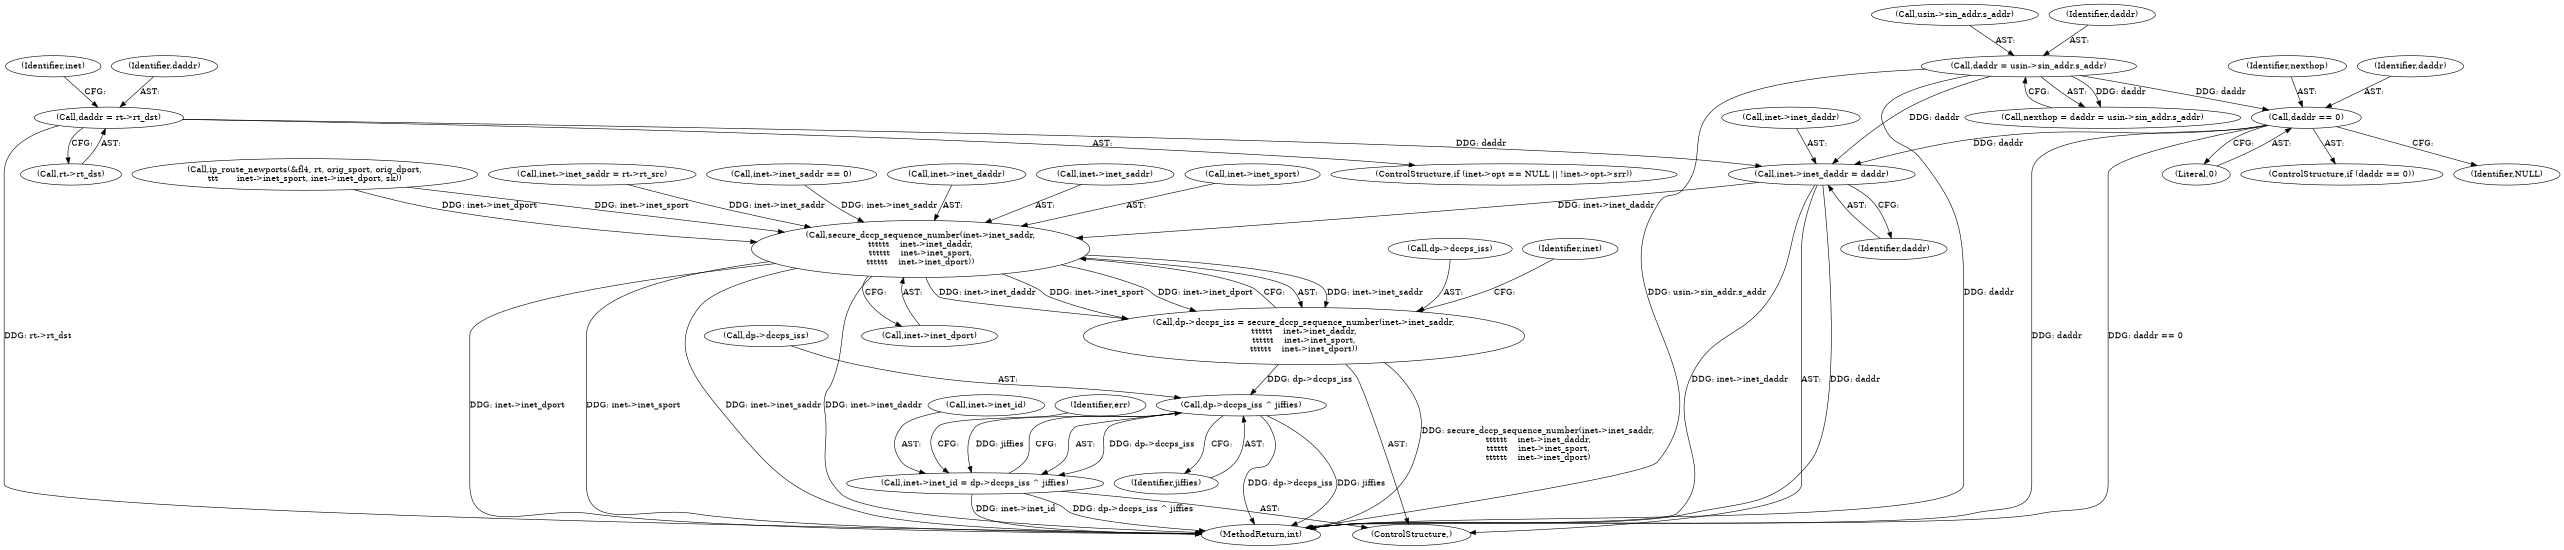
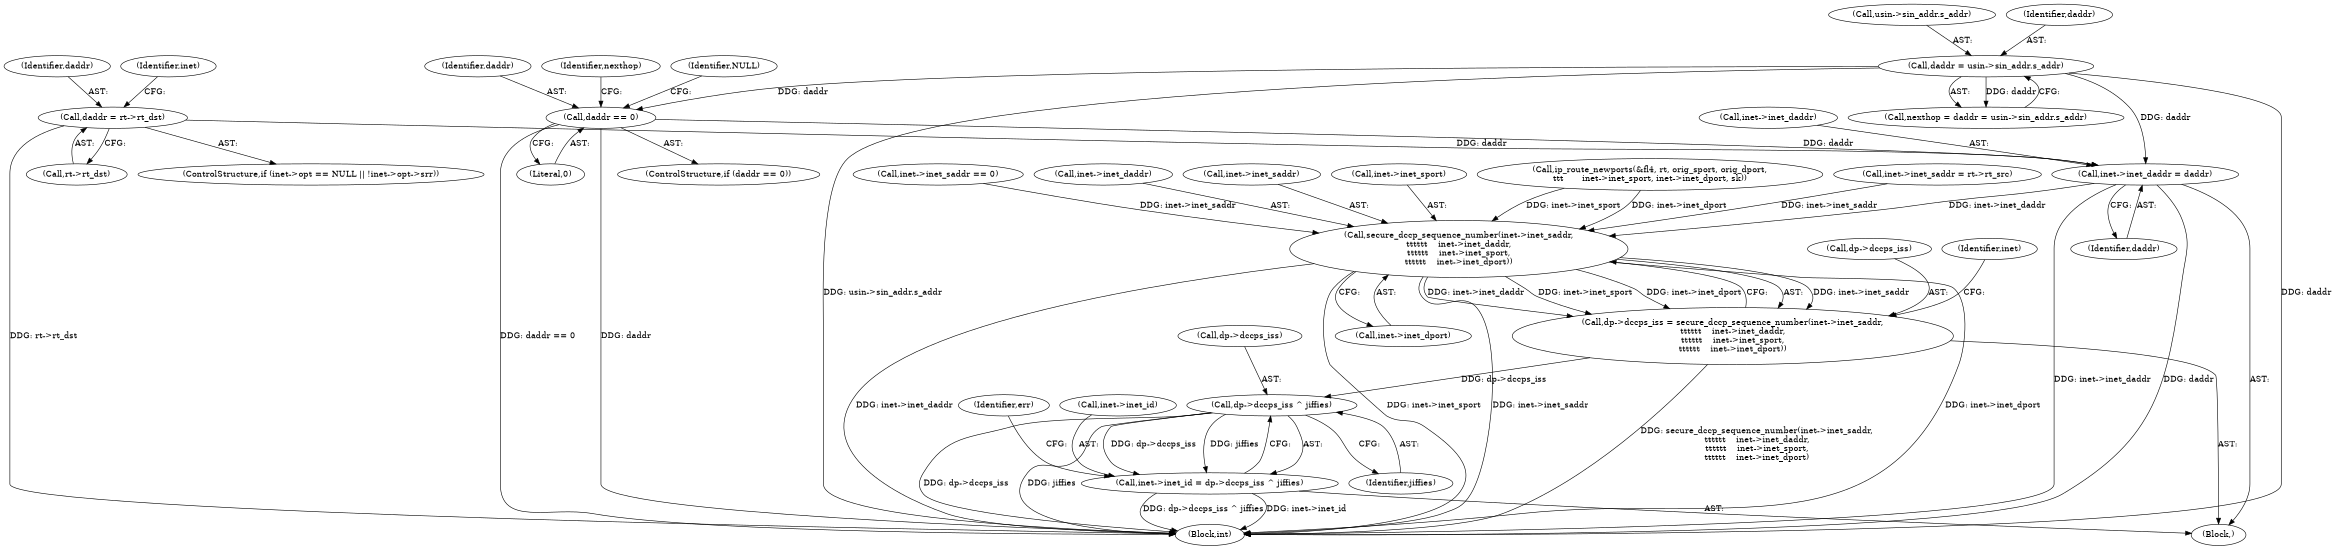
(2309, 92) -> (613, 92)
(2404, 145) -> (665, 91)
(1261, 535) -> (1210, 535)
(1412, 535) -> (2219, 535)
